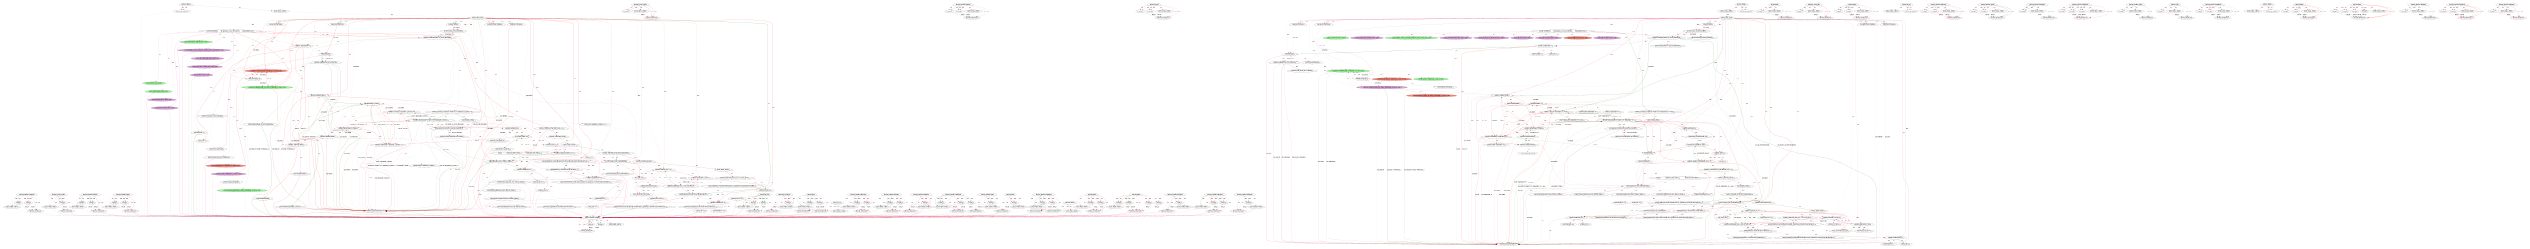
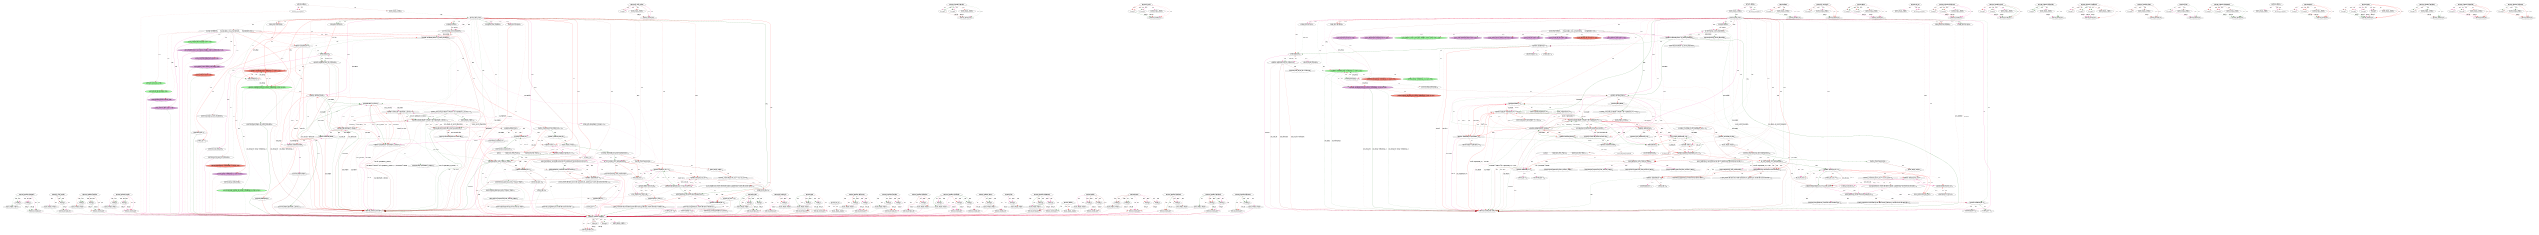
(1336, 38) -> (1346, 38)
(202, 75) -> (204, 75)
(1698, 141) -> (1671, 142)
(1709, 166) -> (1684, 143)
none -> (716, 211)
